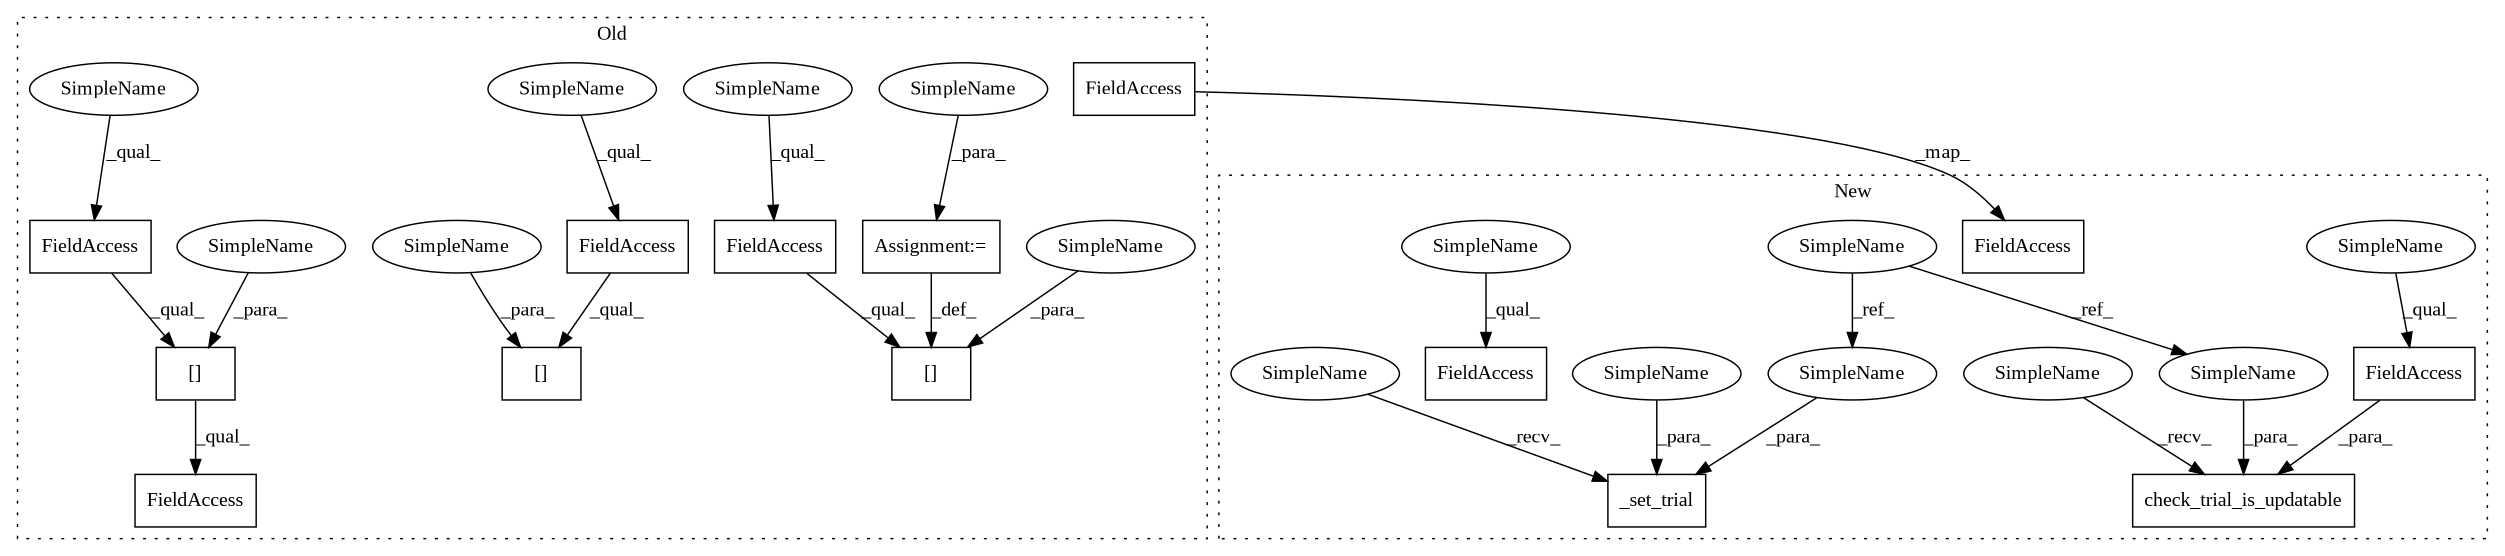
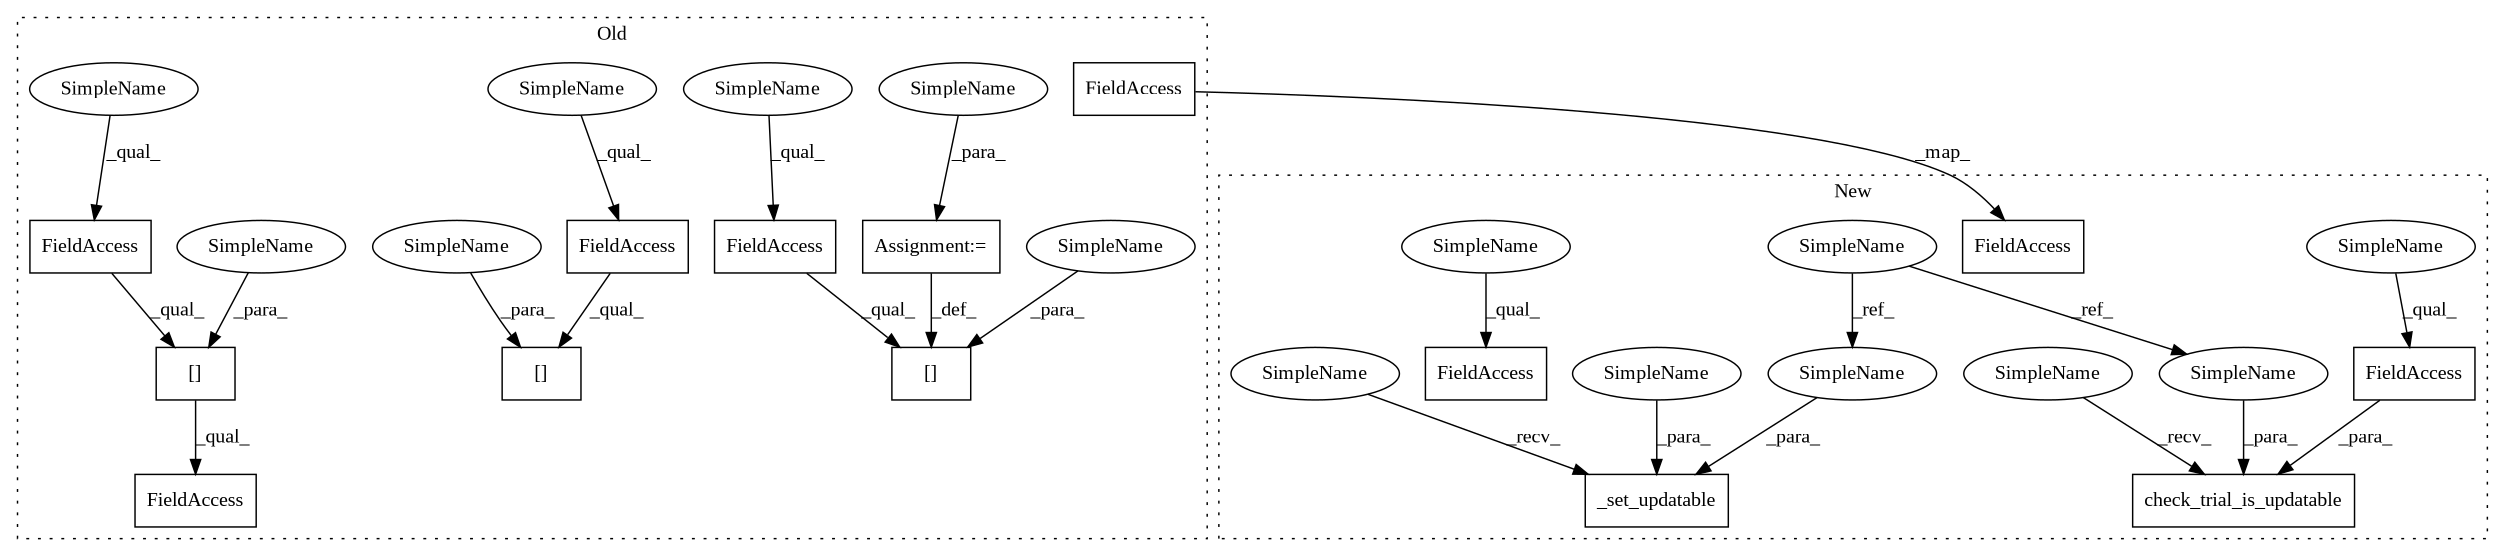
(1657, 501) -> (1657, 501)
